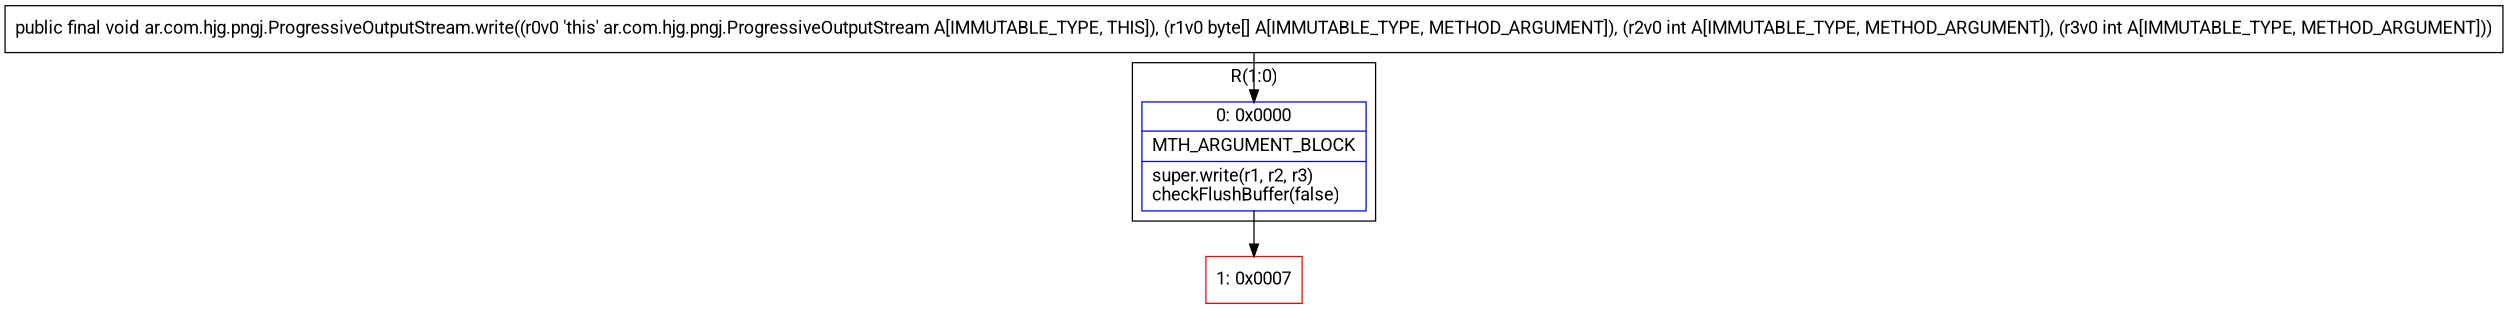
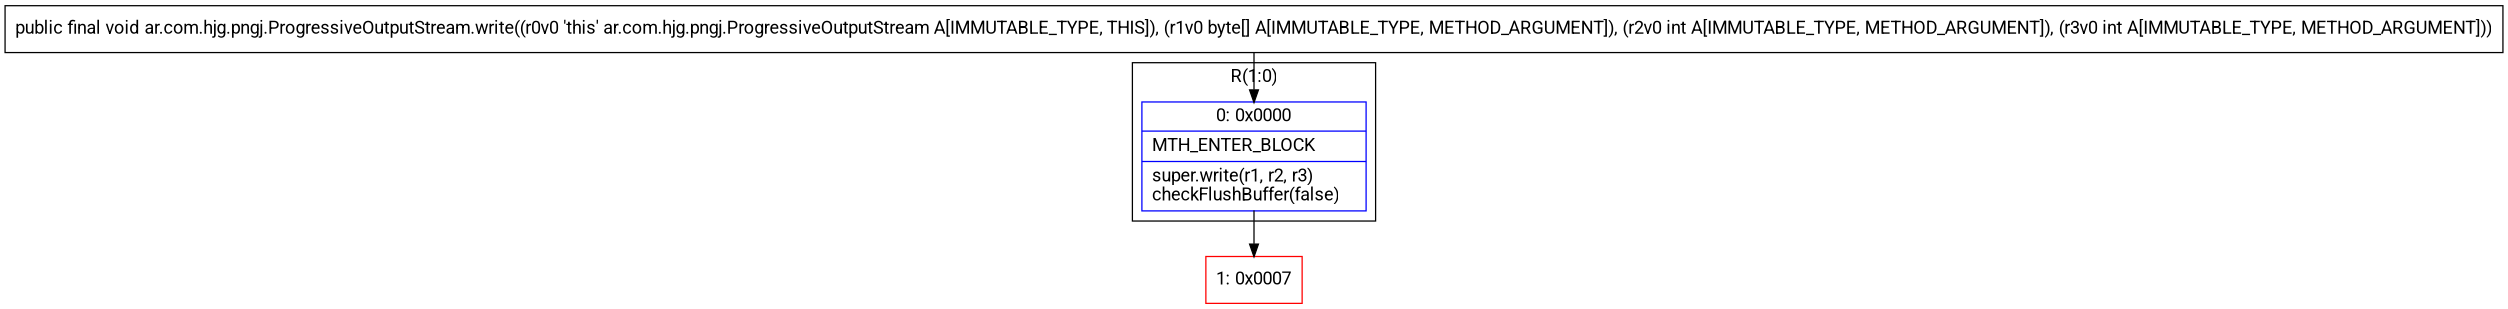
(1254, 146) -> (1234, 146)
